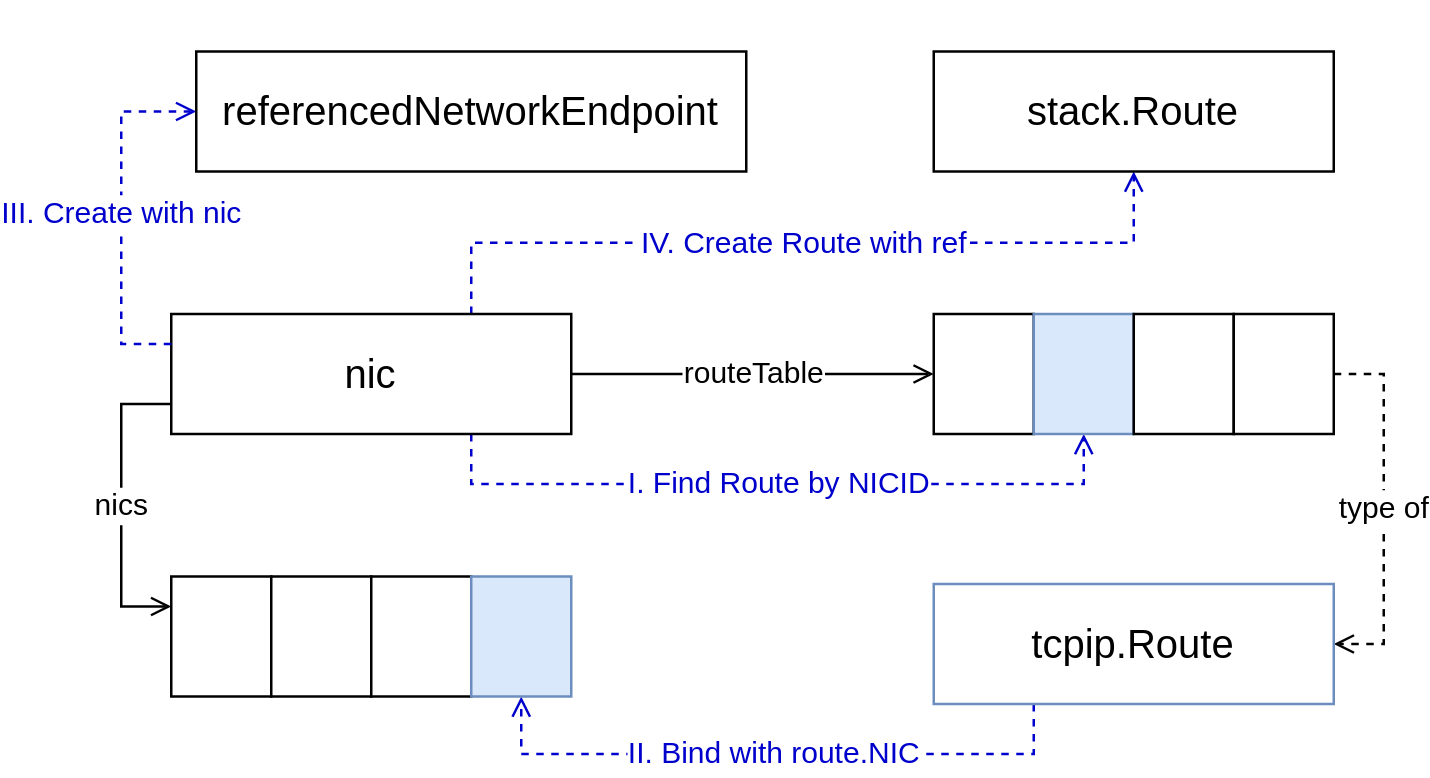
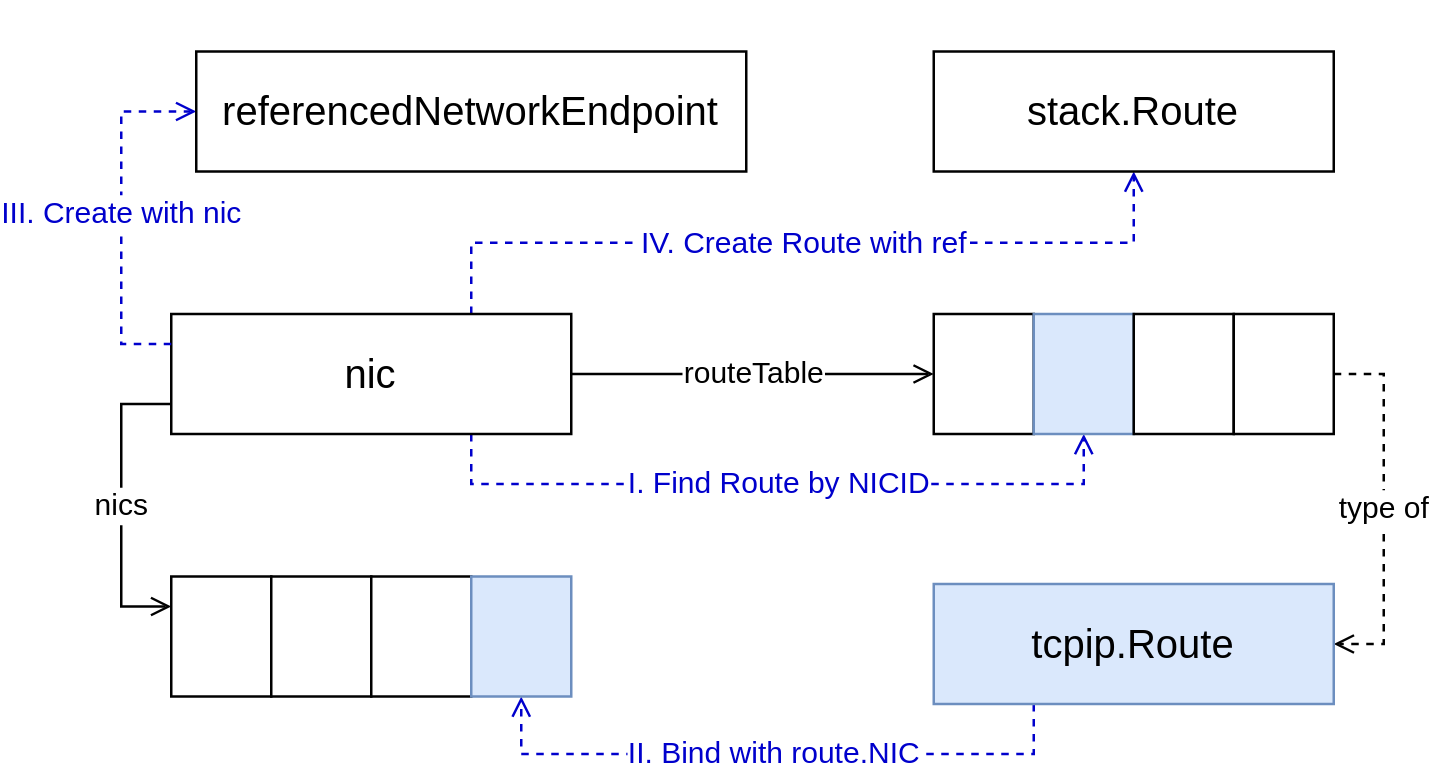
(1134, 644) -> (1134, 644)
